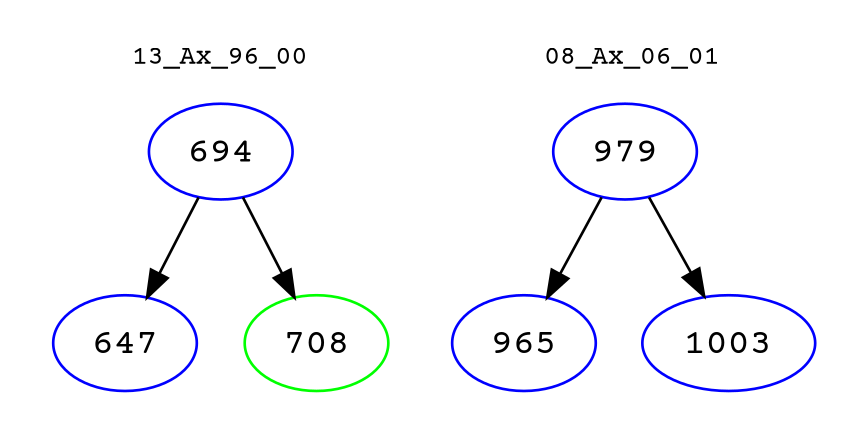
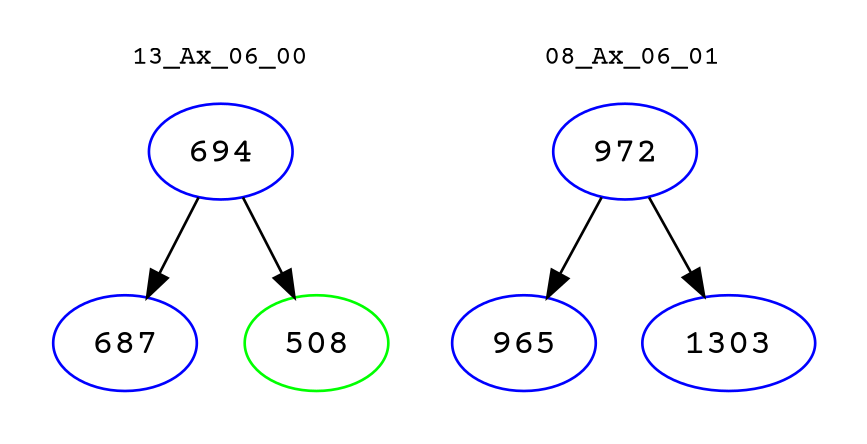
(221, 57) -> (221, 57)
(625, 152) -> (625, 152)
(125, 343) -> (125, 343)
(317, 343) -> (317, 343)
(729, 343) -> (729, 343)
